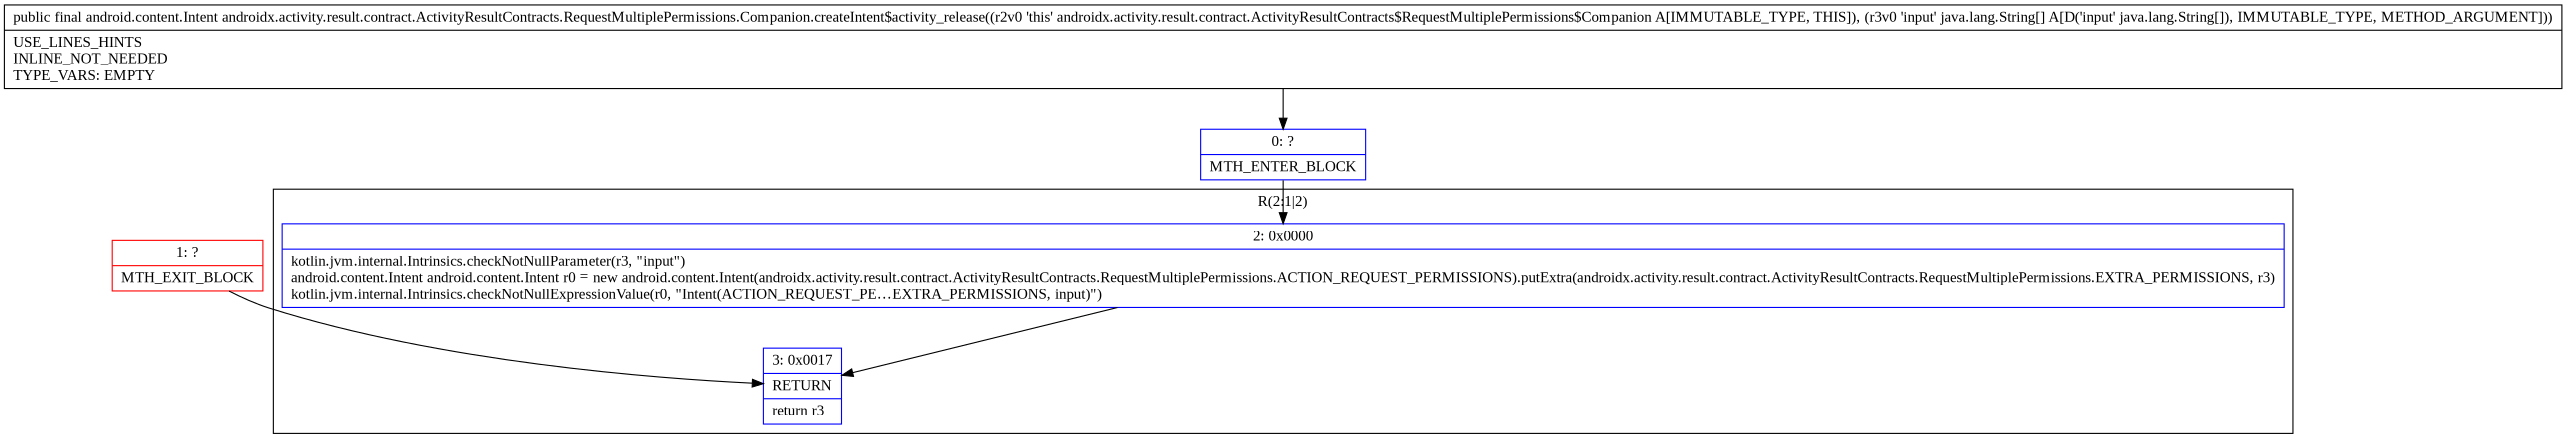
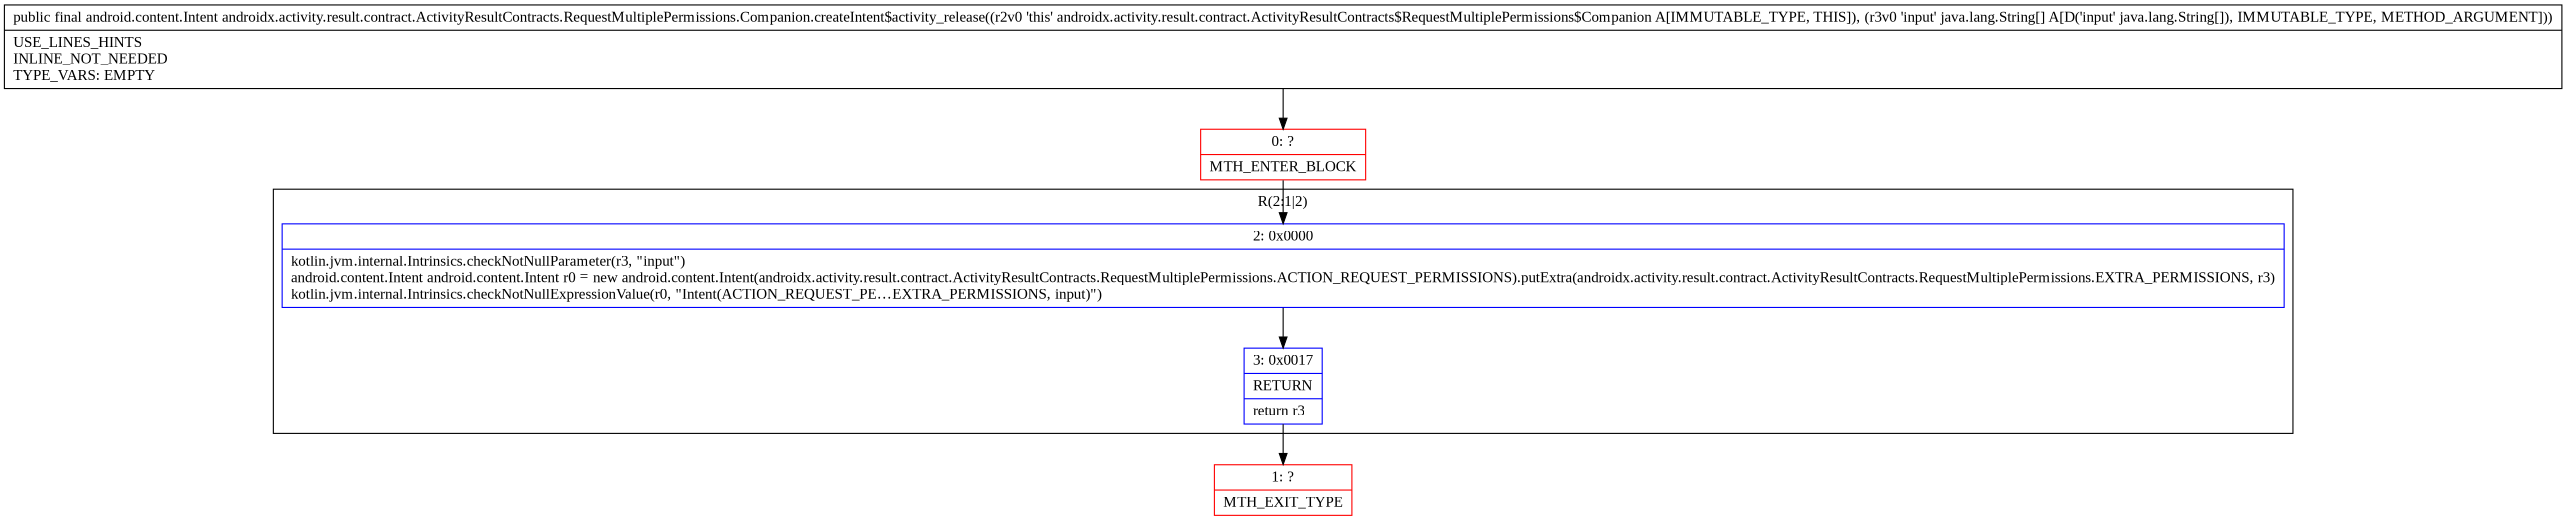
(1283, 155) -> (1283, 155)
(188, 278) -> (1283, 502)
(487, 357) -> (1283, 440)
